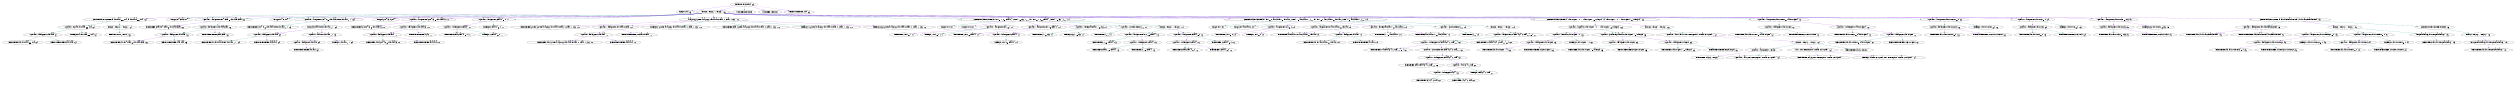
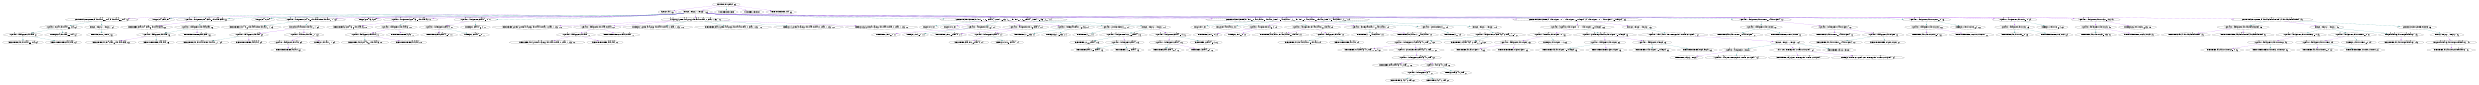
none -> (969, 42)
(2313, 42) -> none
